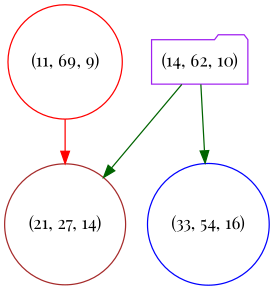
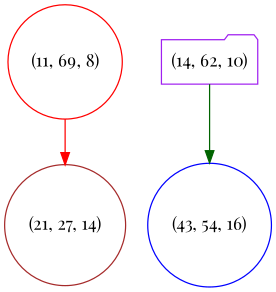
(65, 62) -> (65, 62)
(147, 126) -> none
(208, 224) -> (210, 225)
